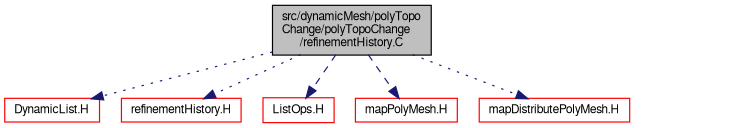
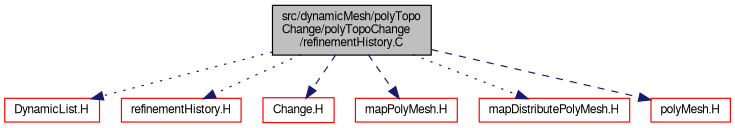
(299, 110) -> (299, 110)
none -> (691, 110)
